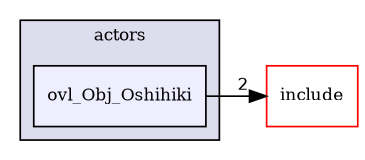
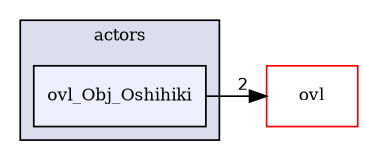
(312, 96) -> (312, 96)
